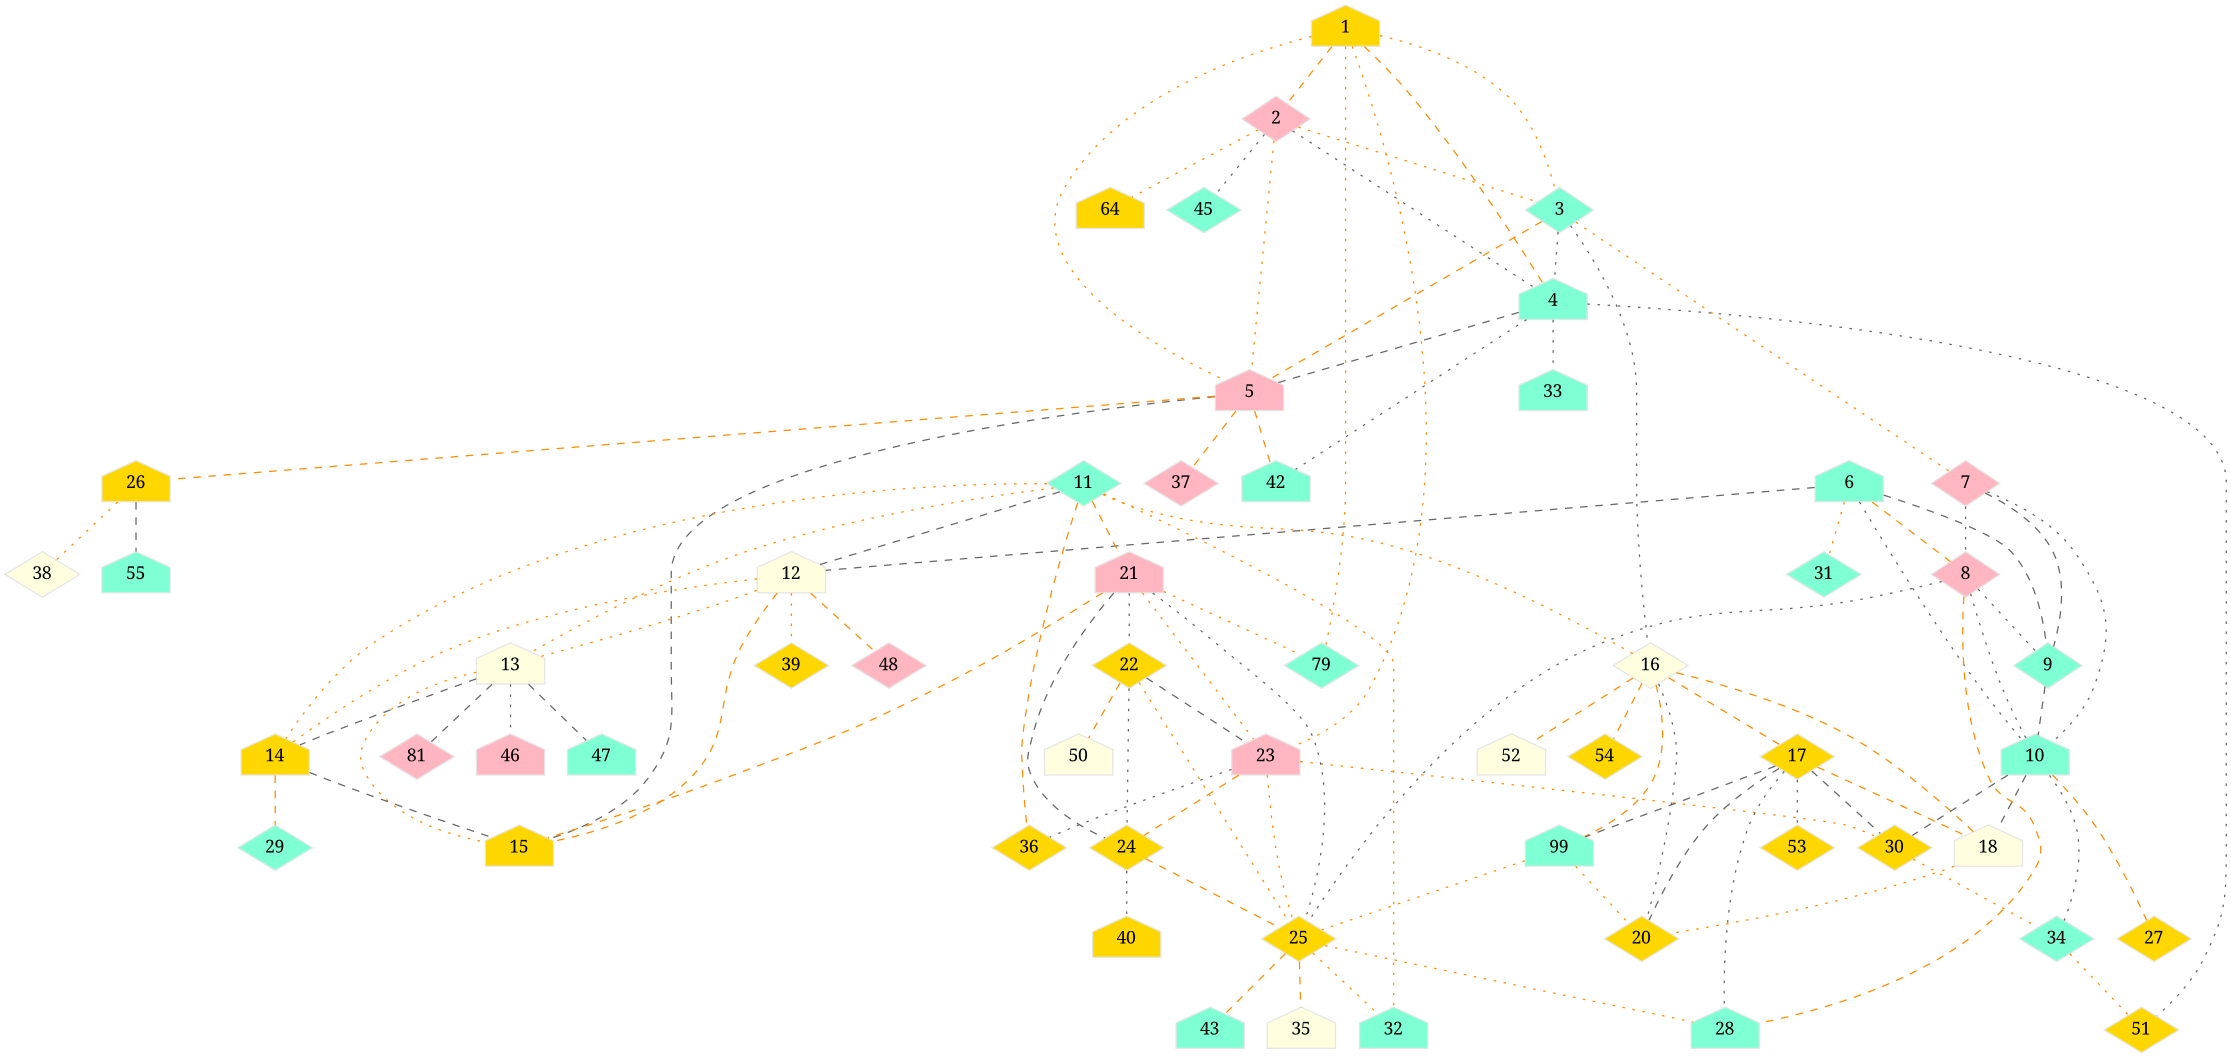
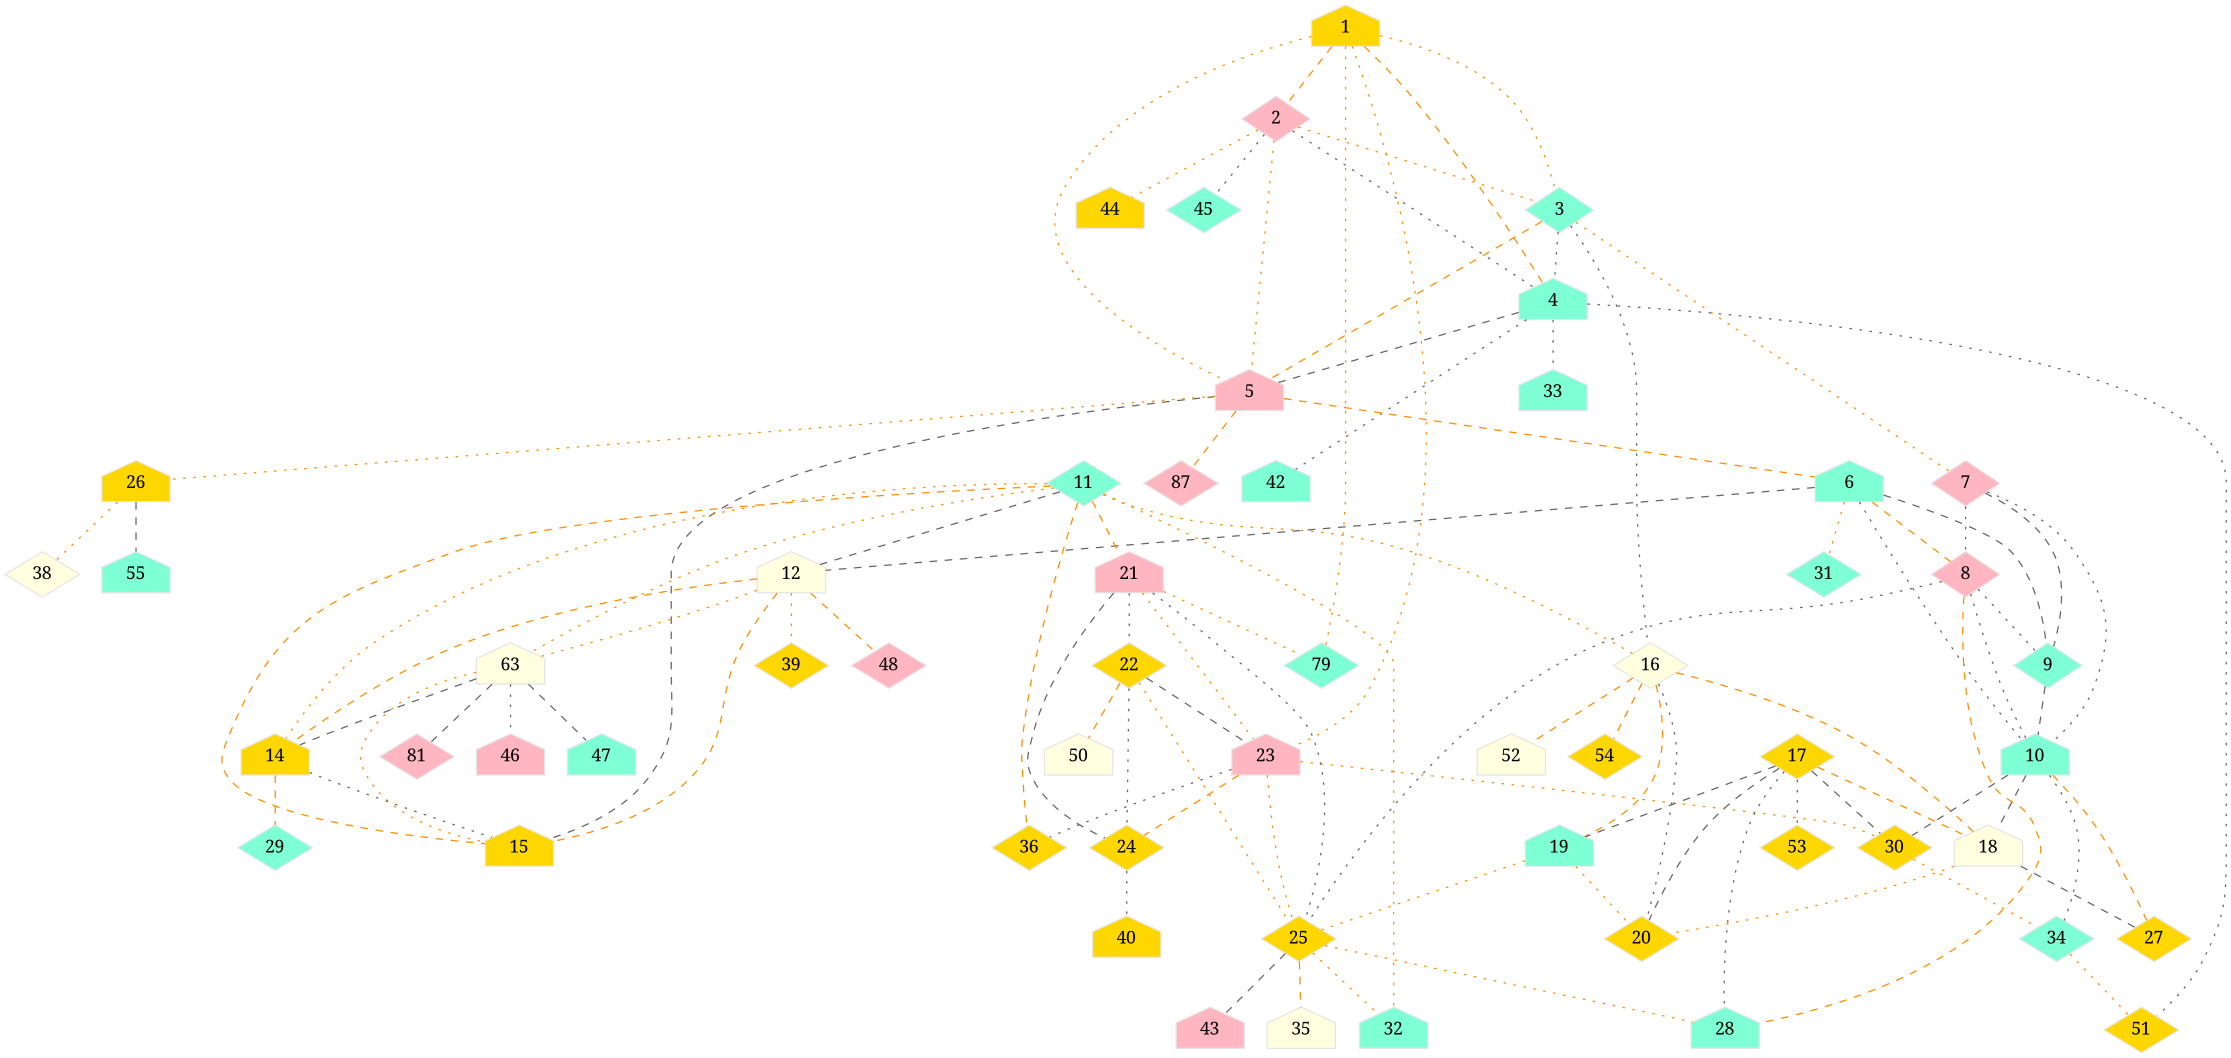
(1110, 210) -> (1110, 210)
(1262, 437) -> (1549, 438)
(693, 438) -> (693, 438)
(1181, 483) -> (1181, 483)
(513, 627) -> (513, 627)
(511, 666) -> (511, 666)
(1724, 711) -> none
(834, 736) -> (447, 555)
(423, 814) -> (423, 814)
(1559, 848) -> (1559, 848)
(1213, 893) -> none
none -> (2081, 898)
(1255, 984) -> (1255, 984)
(1210, 1030) -> (1210, 1030)
